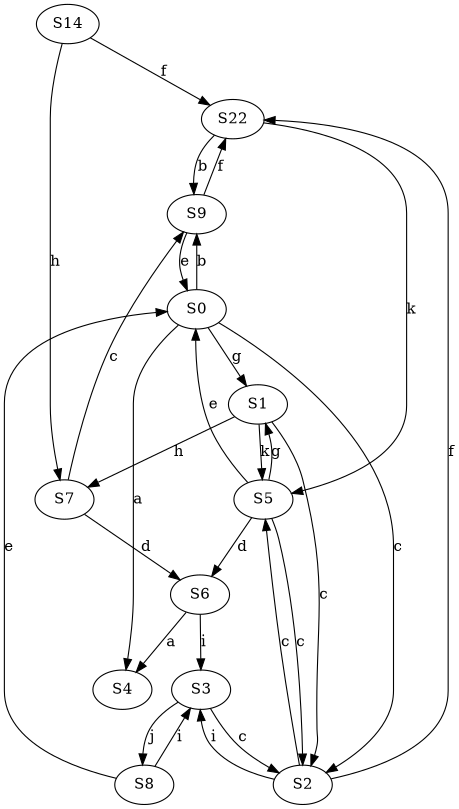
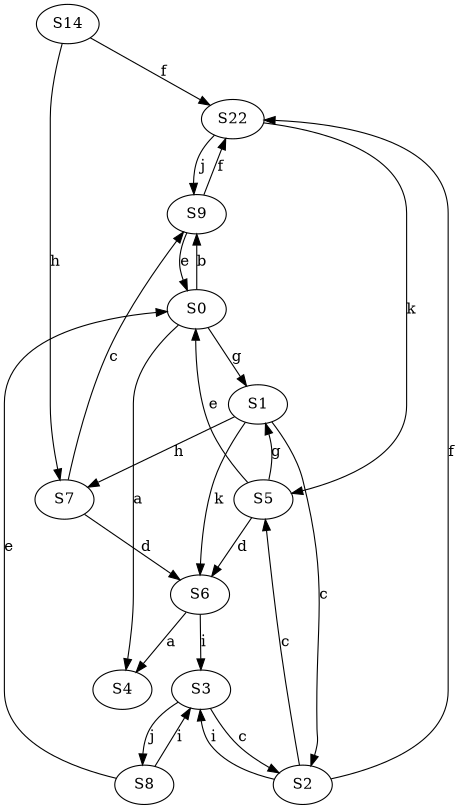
(203, 167) -> (203, 167)
(260, 446) -> (211, 489)
(390, 521) -> none
(295, 635) -> none
